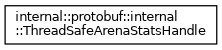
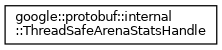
(111, 25) -> (111, 25)
